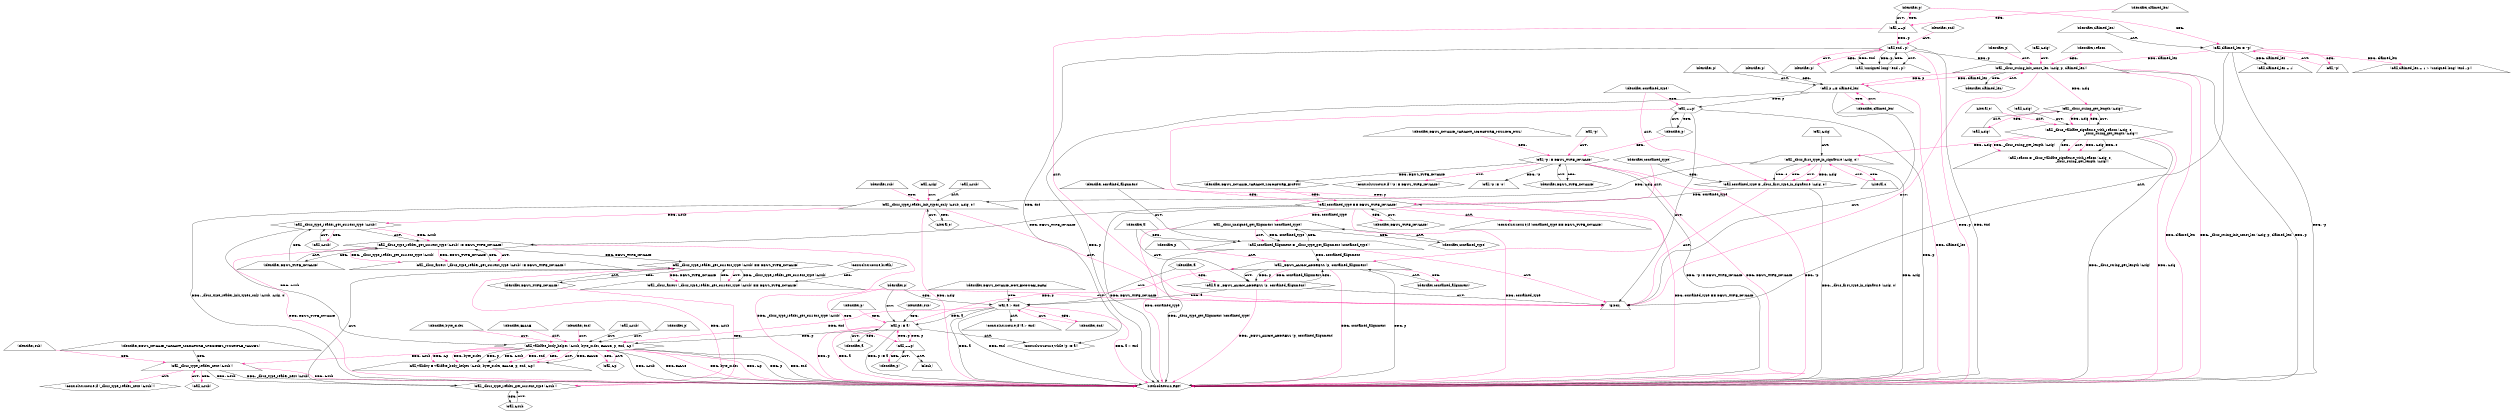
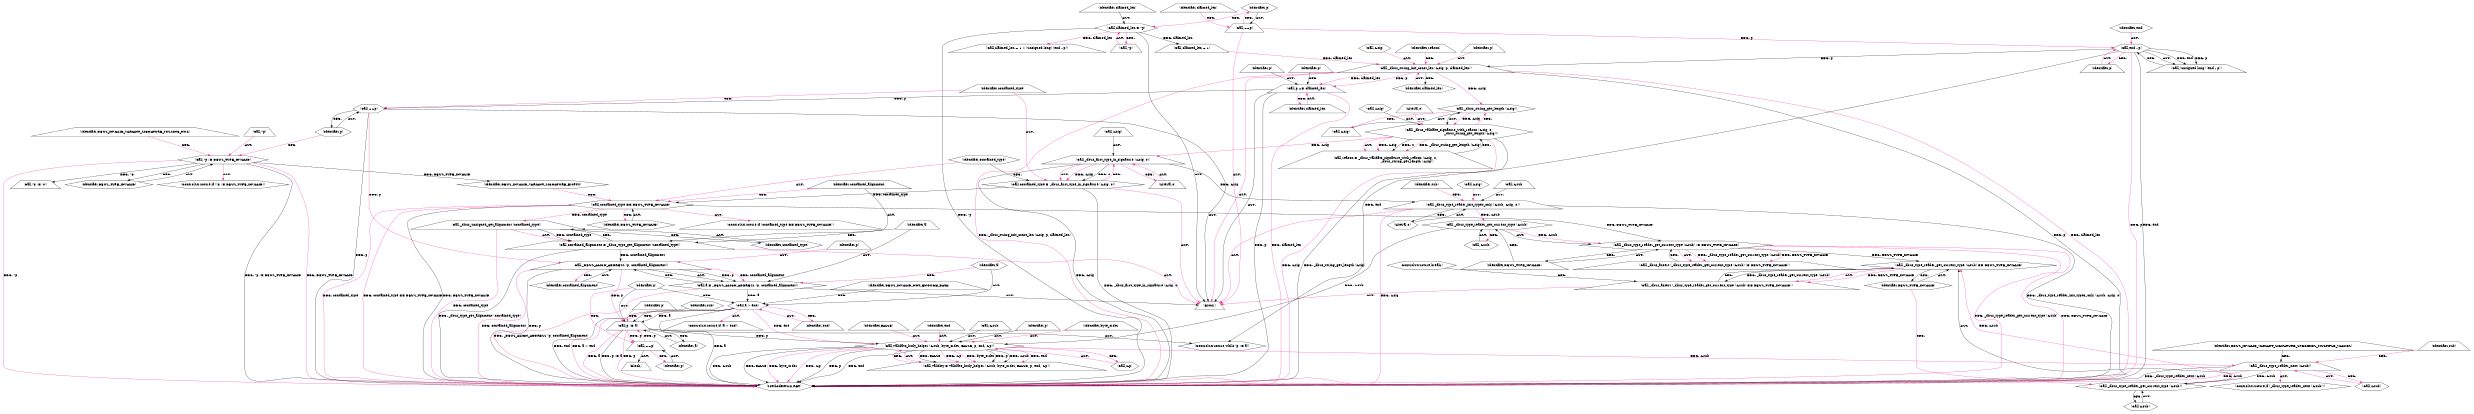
(2146, 57) -> (1302, 58)
(1072, 292) -> (611, 294)
(1010, 315) -> (731, 315)
